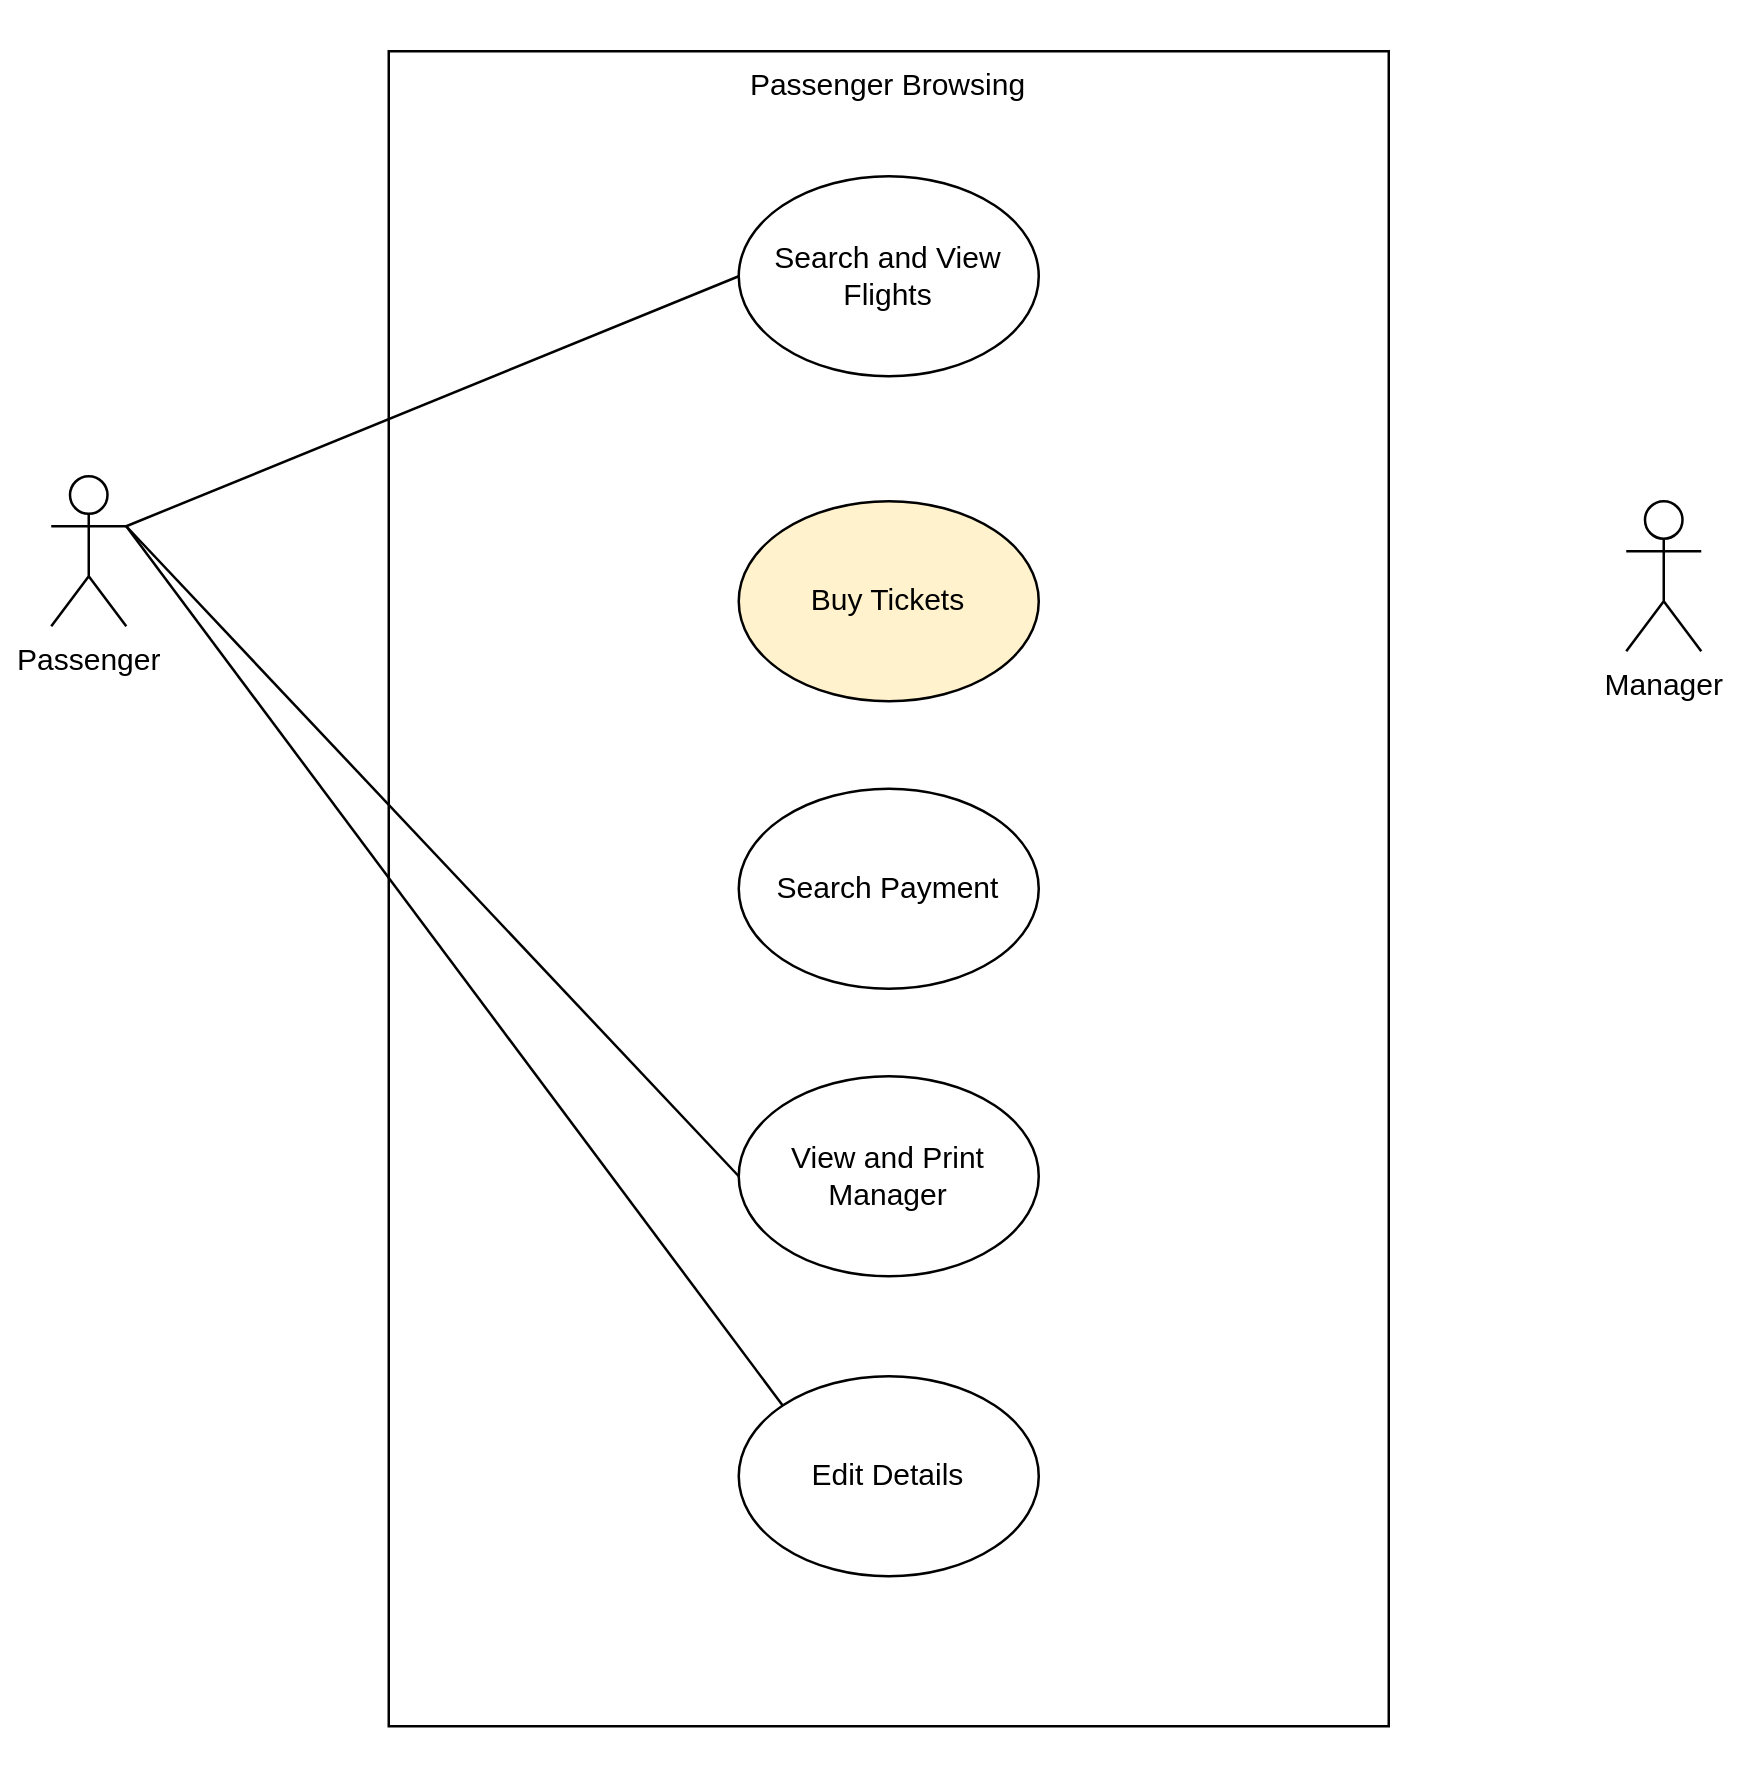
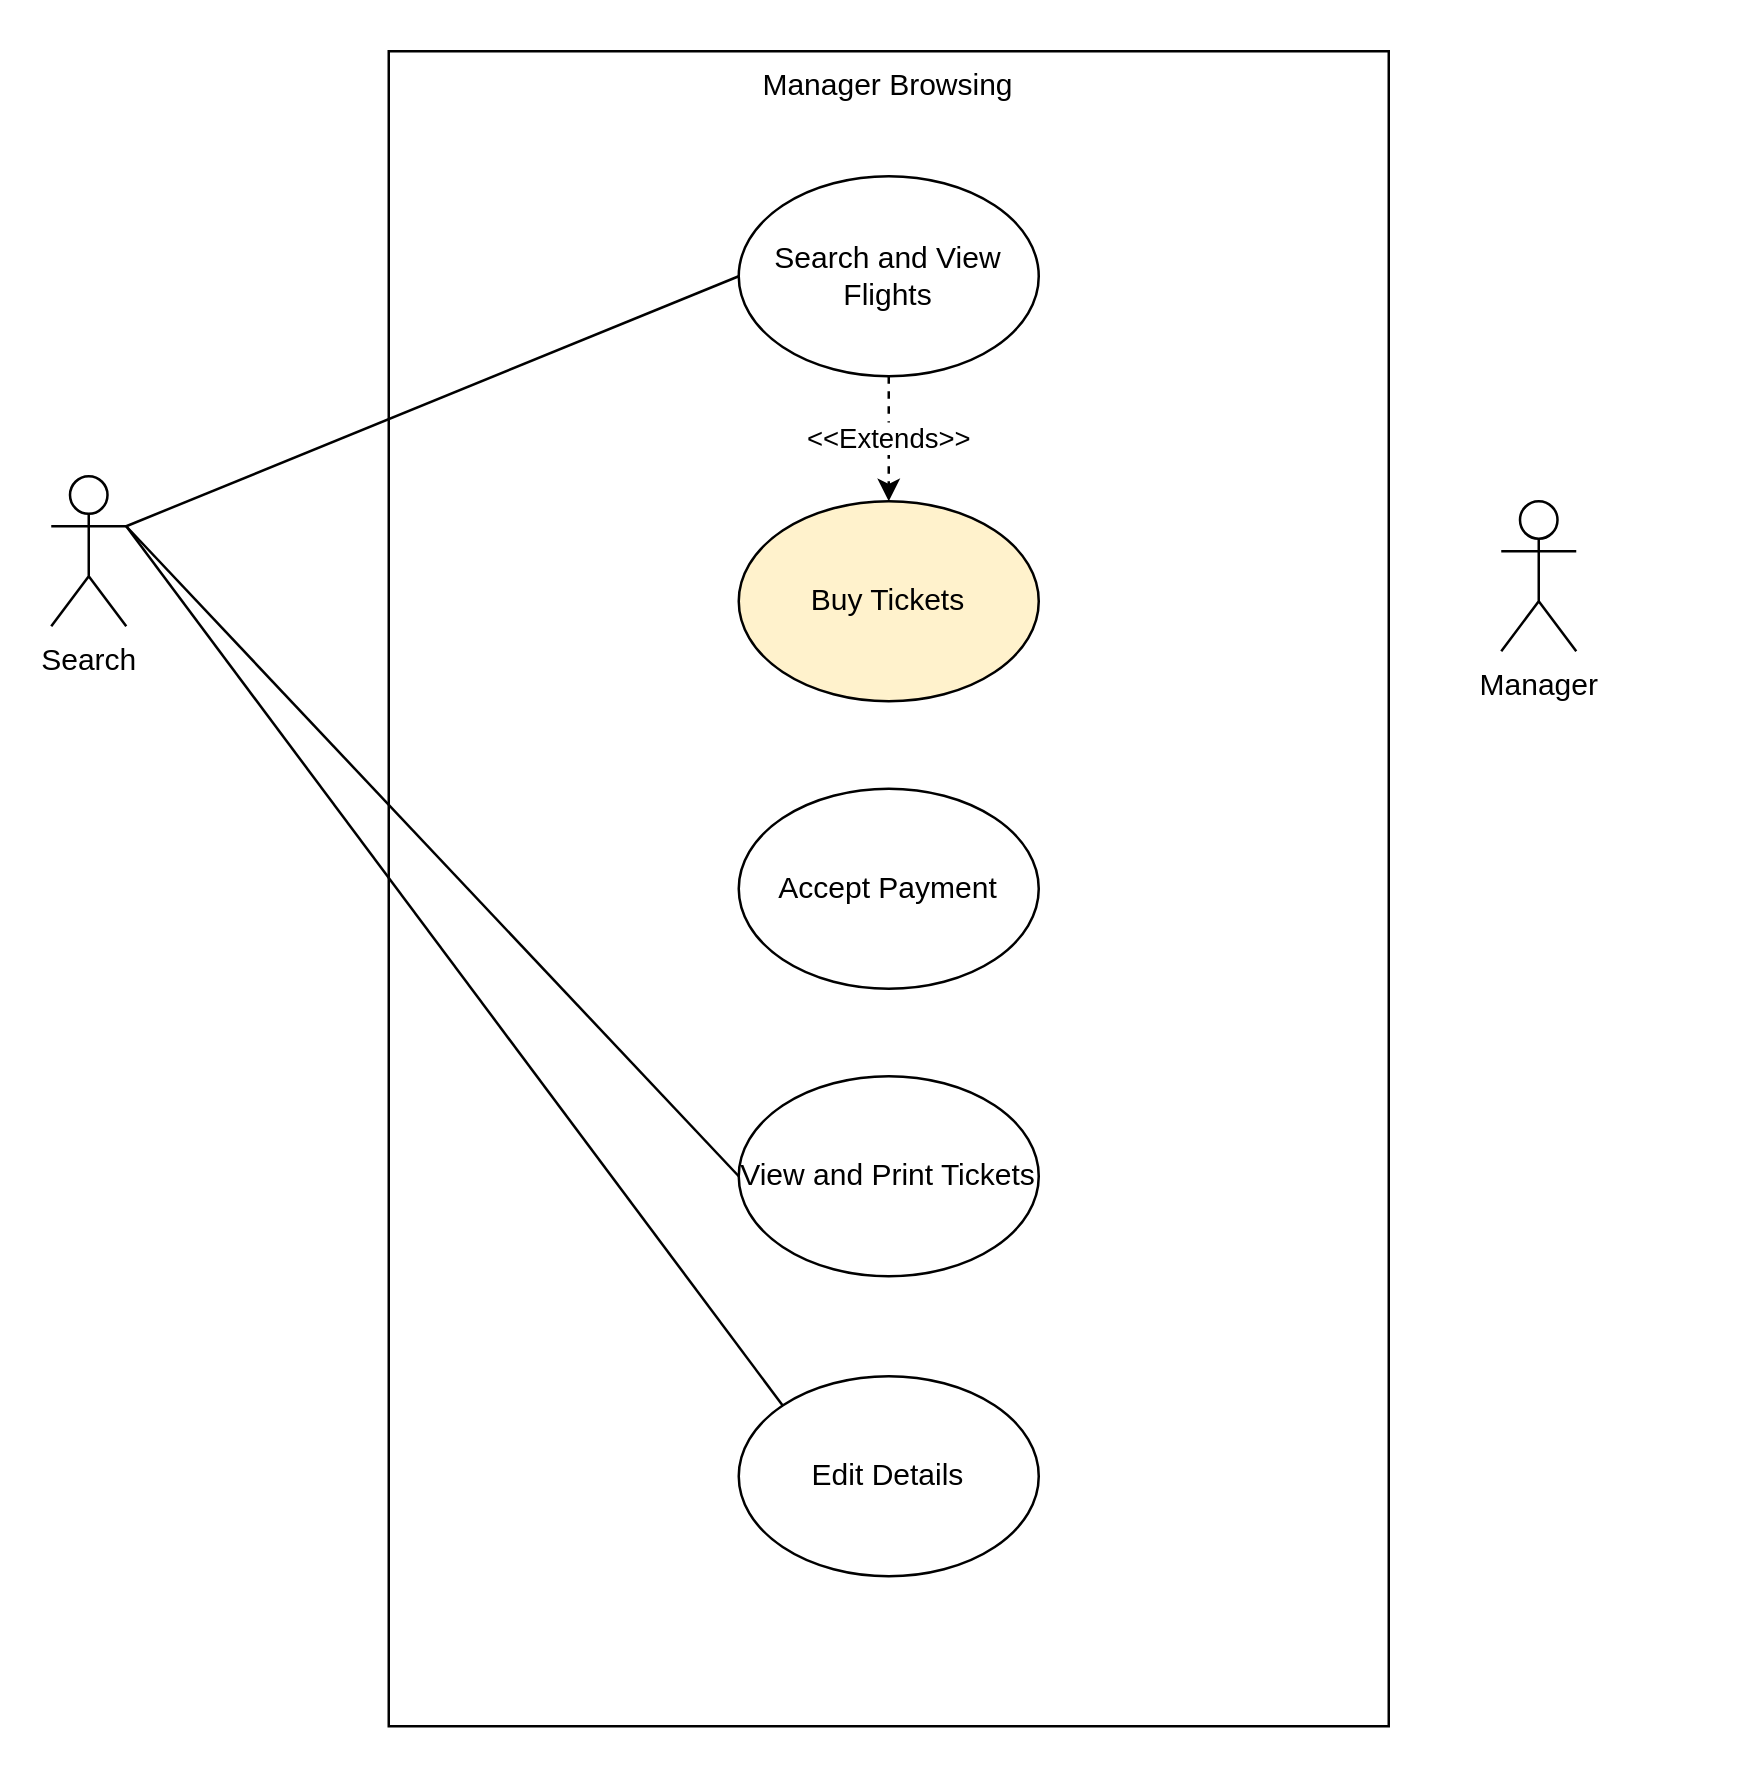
(889, 87) -> (889, 87)
none -> (889, 458)
(1664, 576) -> (1539, 576)
(90, 662) -> (90, 662)
(889, 889) -> (889, 889)
(889, 1176) -> (889, 1176)
